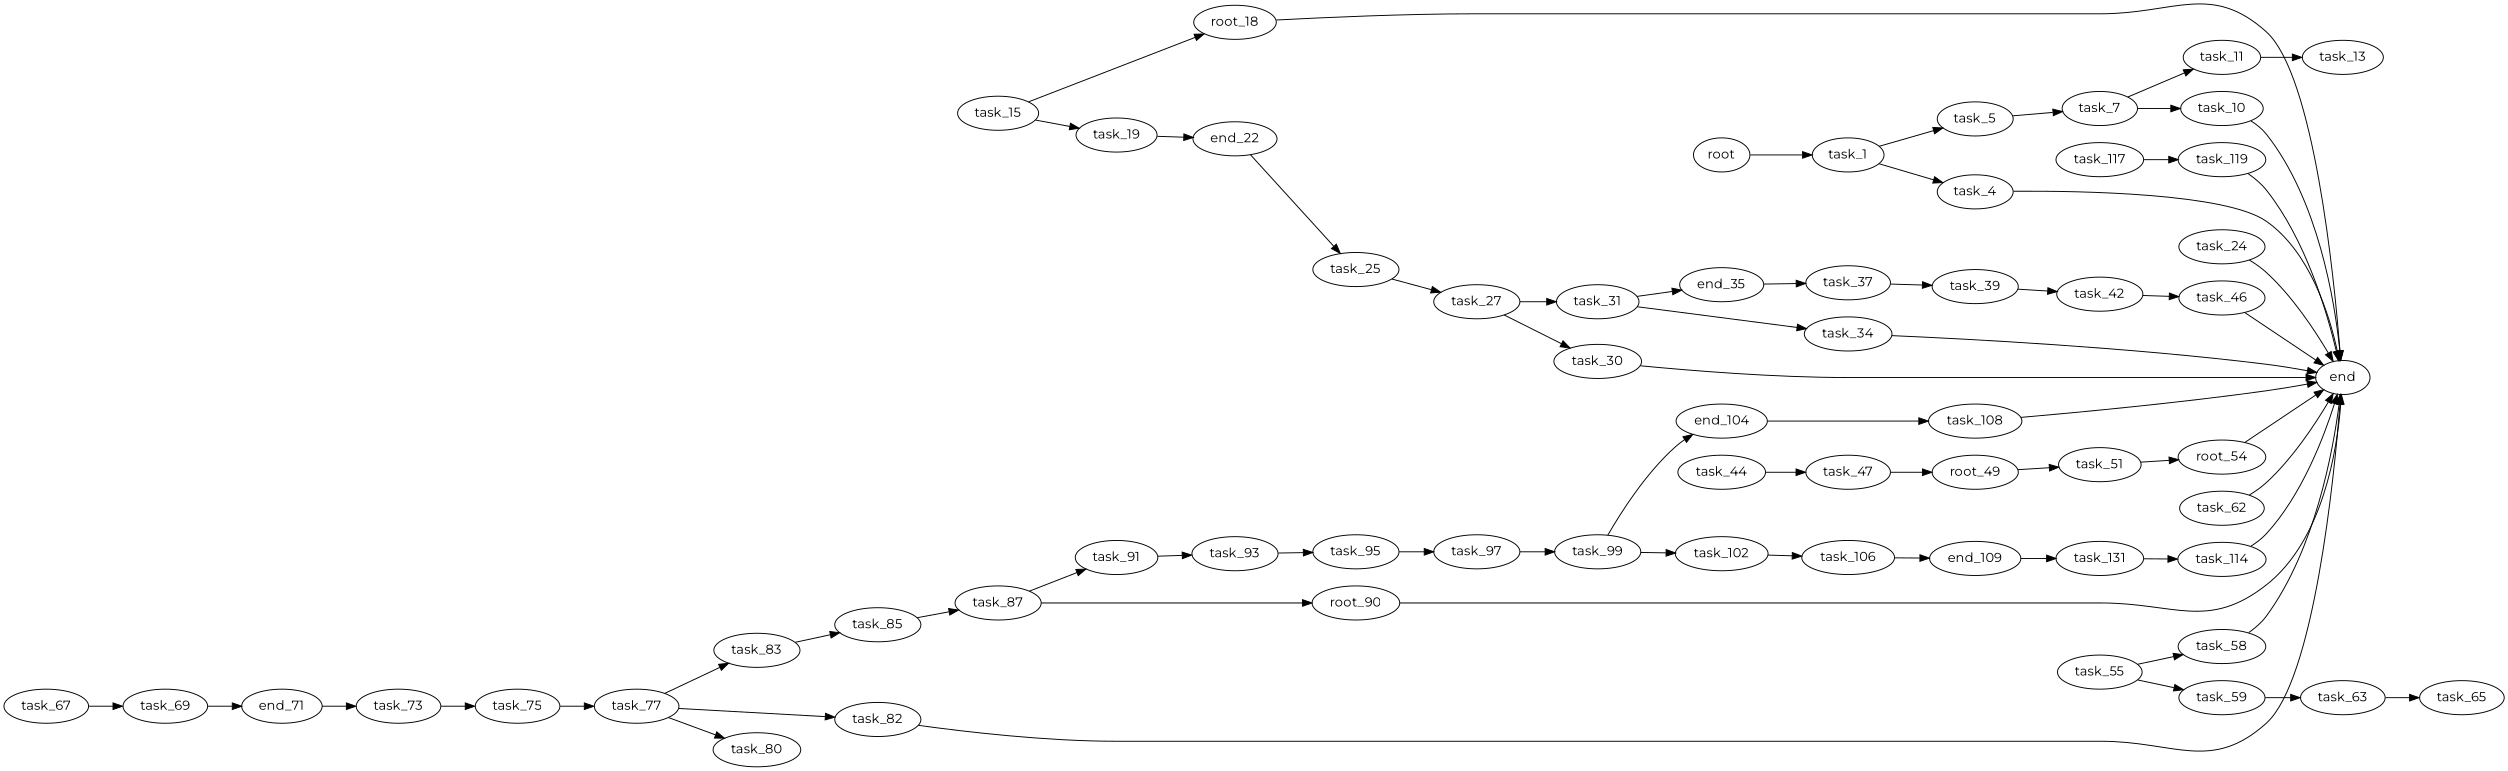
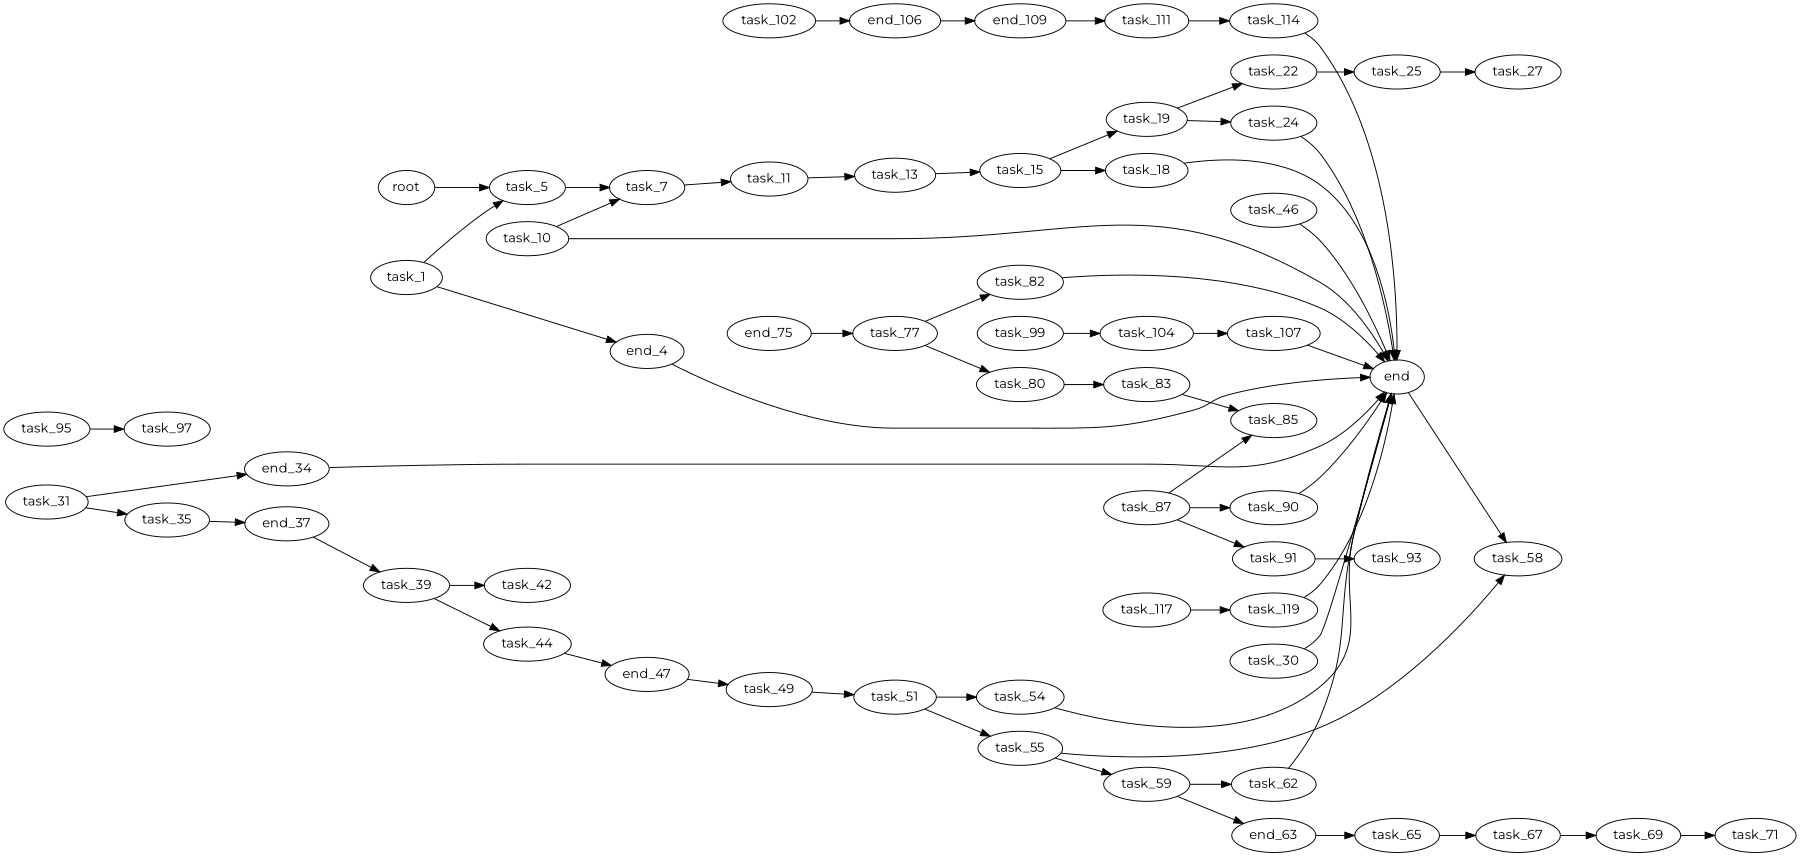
(1235, 22) -> (1147, 170)
(2154, 109) -> (584, 215)
none -> (1204, 121)
(1235, 139) -> (1274, 72)
(1776, 155) -> (457, 188)
none -> (953, 173)
(1975, 192) -> (647, 351)
(1848, 283) -> (287, 524)
(1722, 285) -> (167, 520)
(2156, 296) -> none
(1533, 302) -> none
(1533, 329) -> none
(1848, 334) -> (287, 469)
(1722, 421) -> (1147, 333)
(1975, 421) -> (1274, 333)
(2222, 457) -> (1020, 697)
(1848, 472) -> (647, 674)
(1975, 472) -> (769, 690)
(1533, 552) -> none
(1291, 553) -> none
(1653, 553) -> none
(1848, 557) -> (895, 21)
(2100, 558) -> (1147, 21)
(2298, 561) -> (1455, 464)
(1356, 603) -> (1274, 508)
none -> (463, 613)
(933, 615) -> (1199, 472)
(692, 680) -> (1079, 385)
(2343, 698) -> (1274, 835)
(282, 706) -> (1756, 835)
(399, 706) -> none
(518, 706) -> (769, 333)
none -> (953, 721)
none -> (1206, 784)
none -> (1453, 835)
